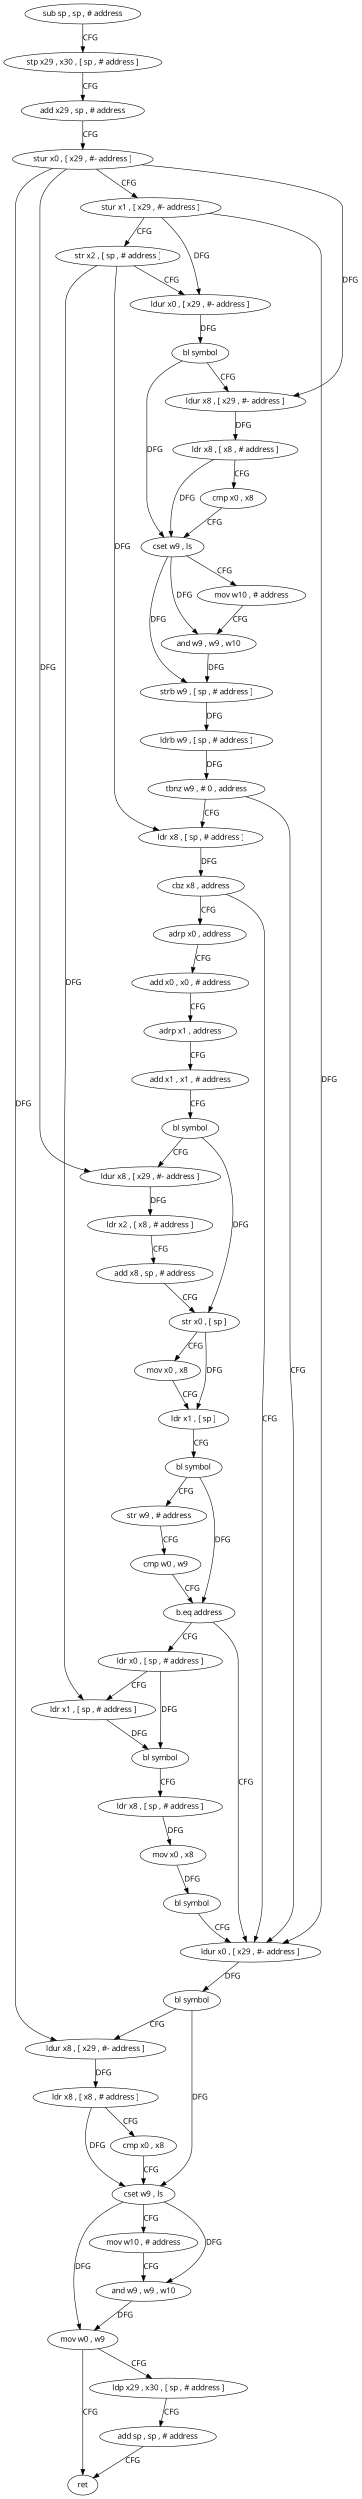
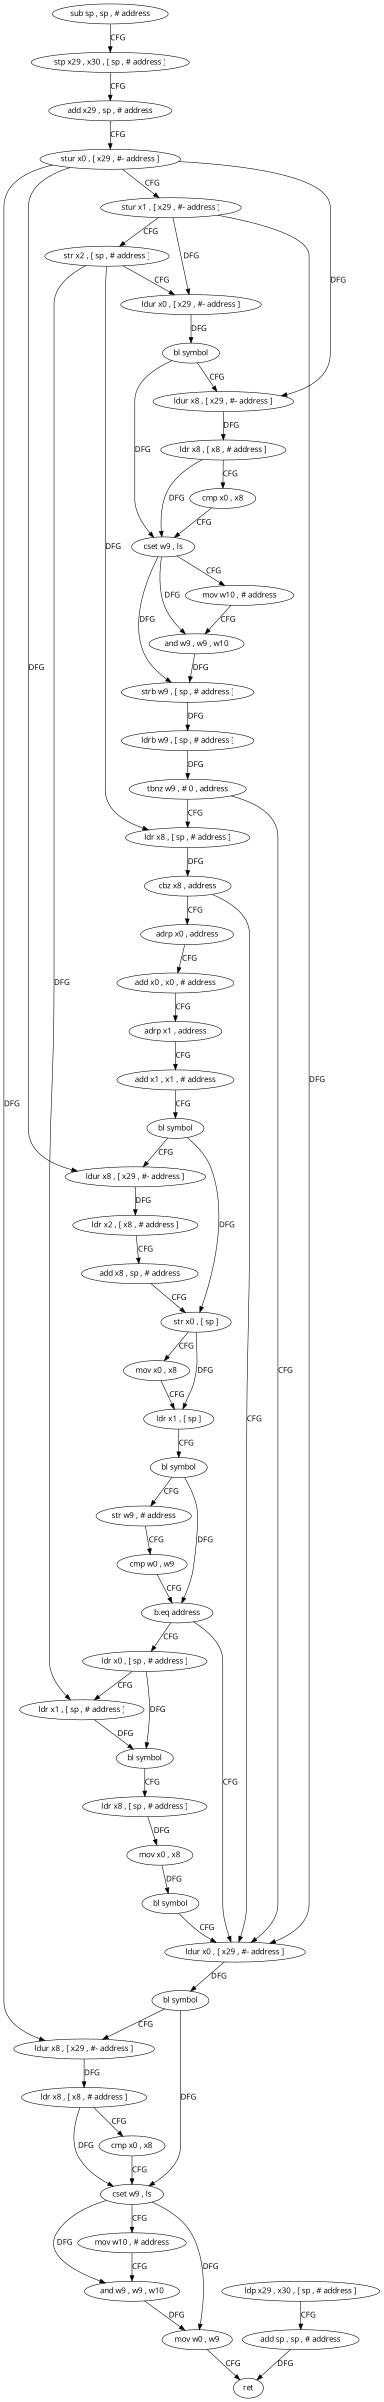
(122, 2362) -> none
(133, 2461) -> (285, 2364)
